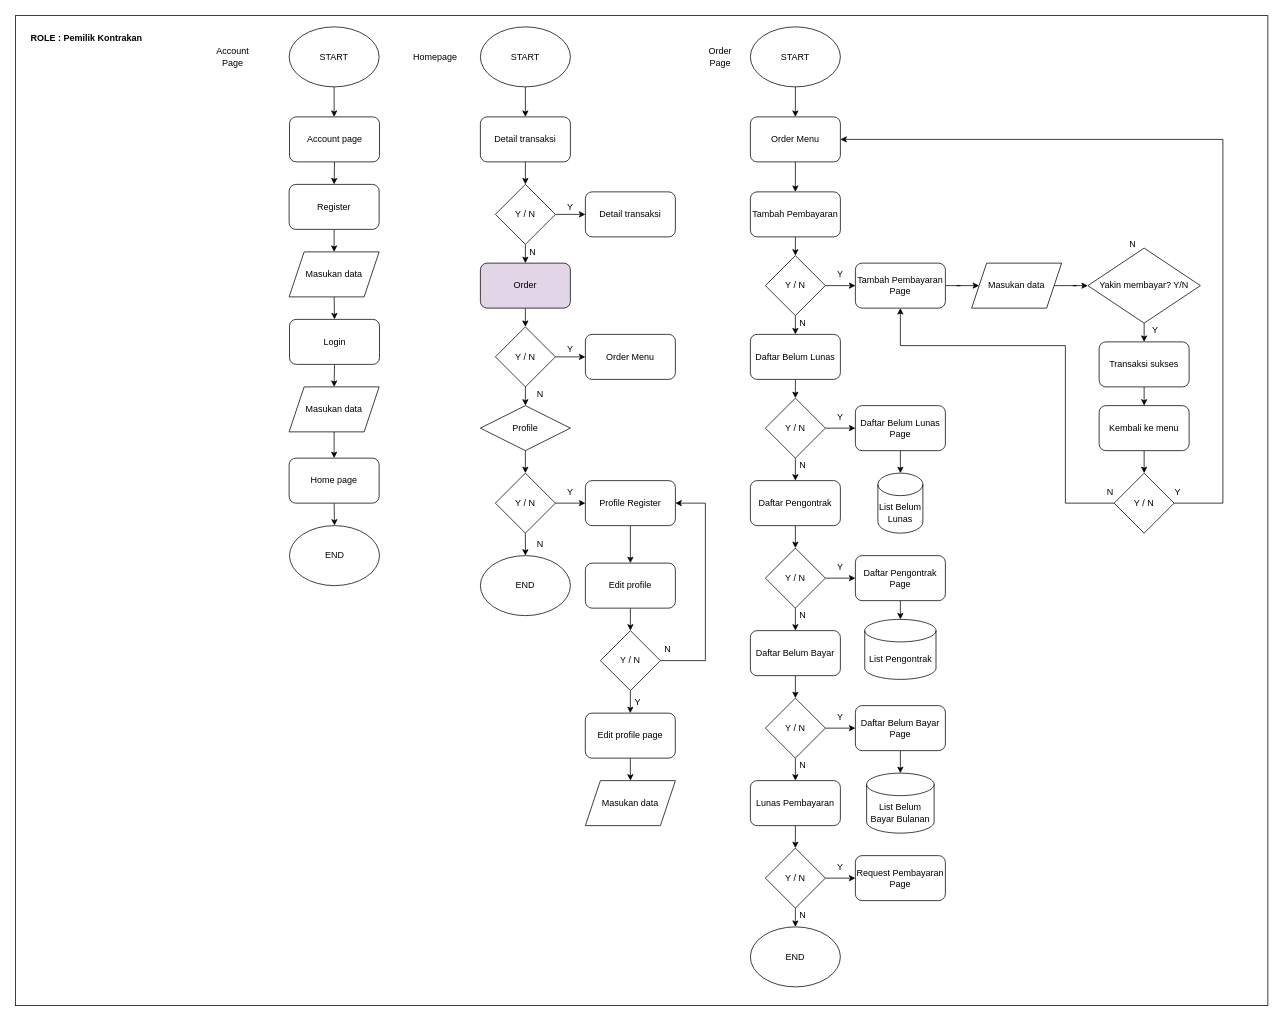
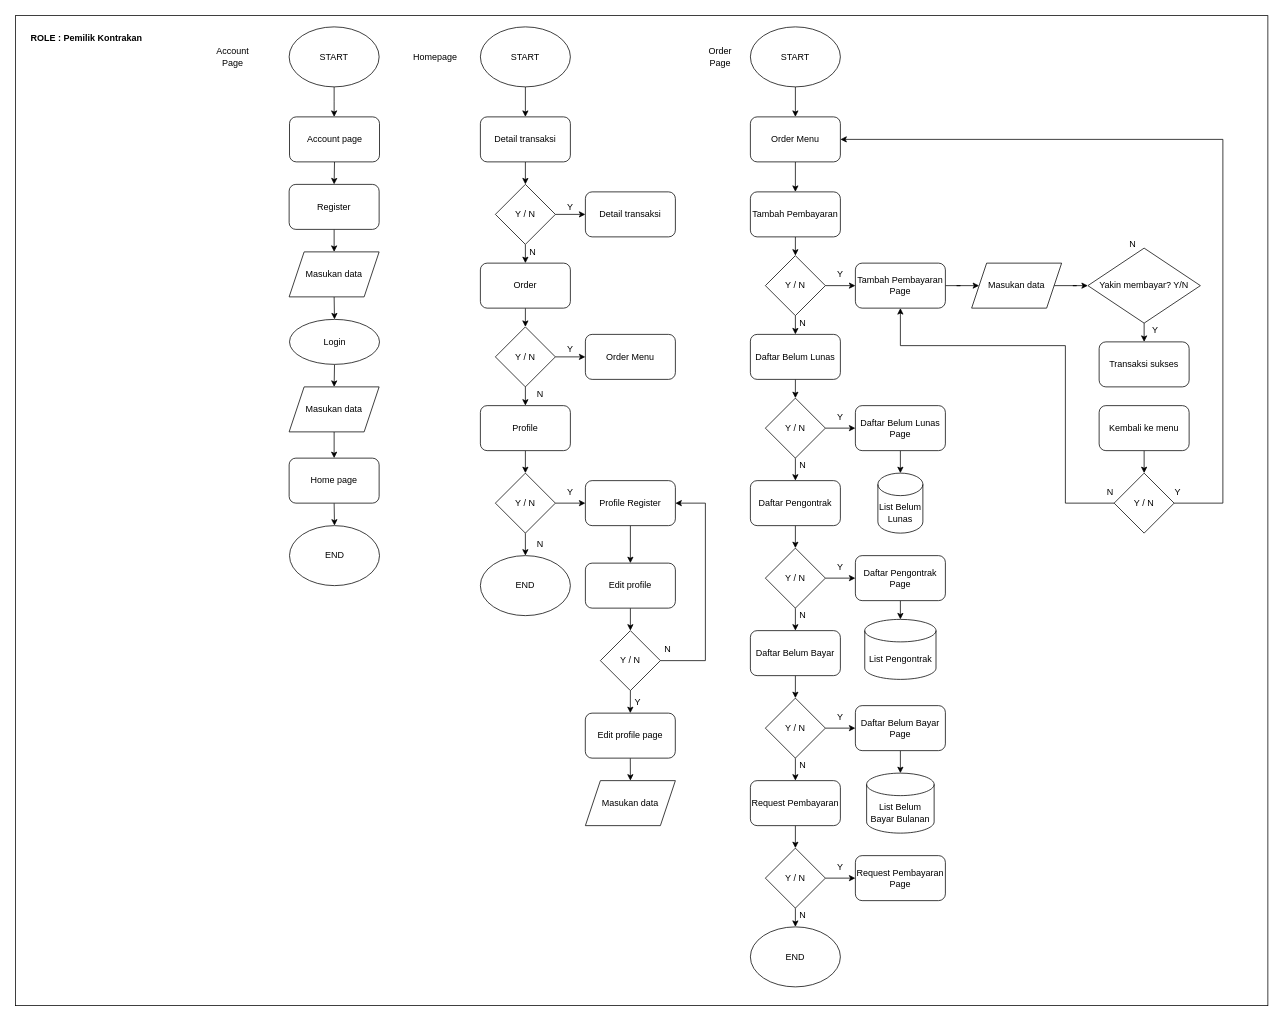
(525, 285) -> (525, 285)
(335, 342) -> (335, 342)
(1144, 398) -> none
(525, 428) -> (525, 428)
(795, 803) -> (795, 803)
